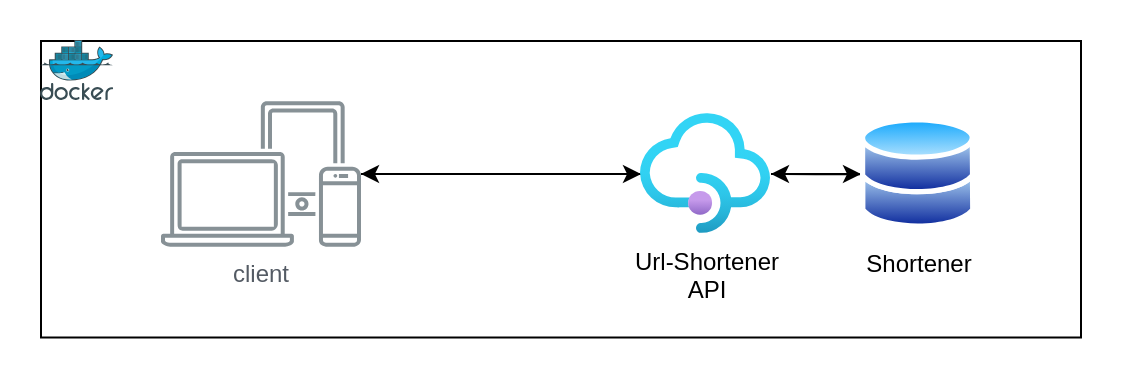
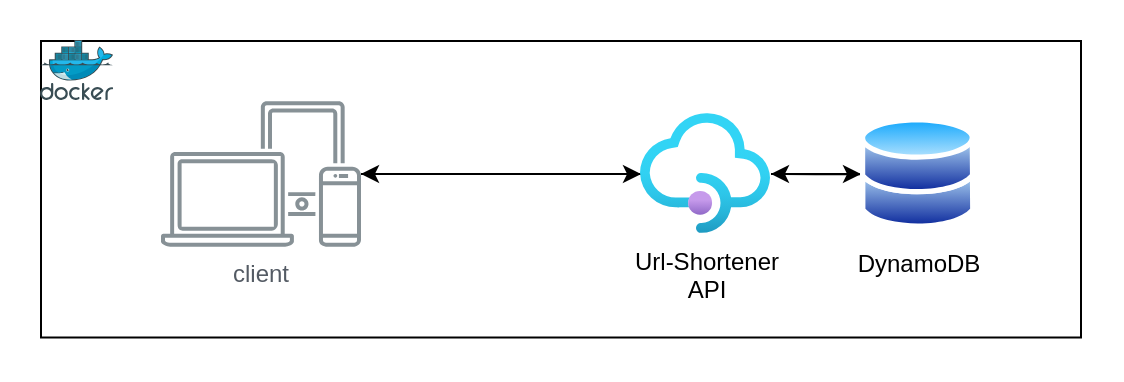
(920, 265) -> (920, 265)
